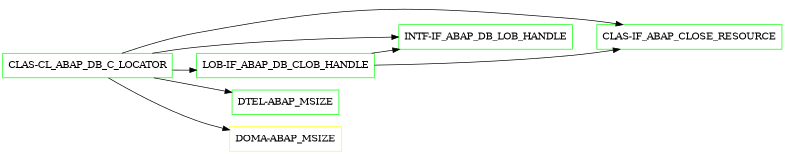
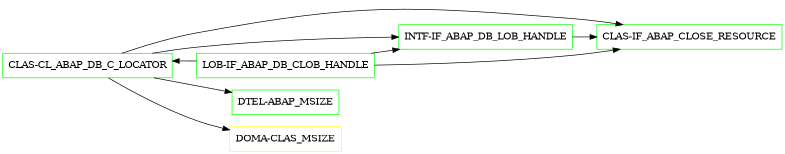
none -> (581, 37)
(181, 70) -> (188, 61)
(285, 139) -> (285, 139)
